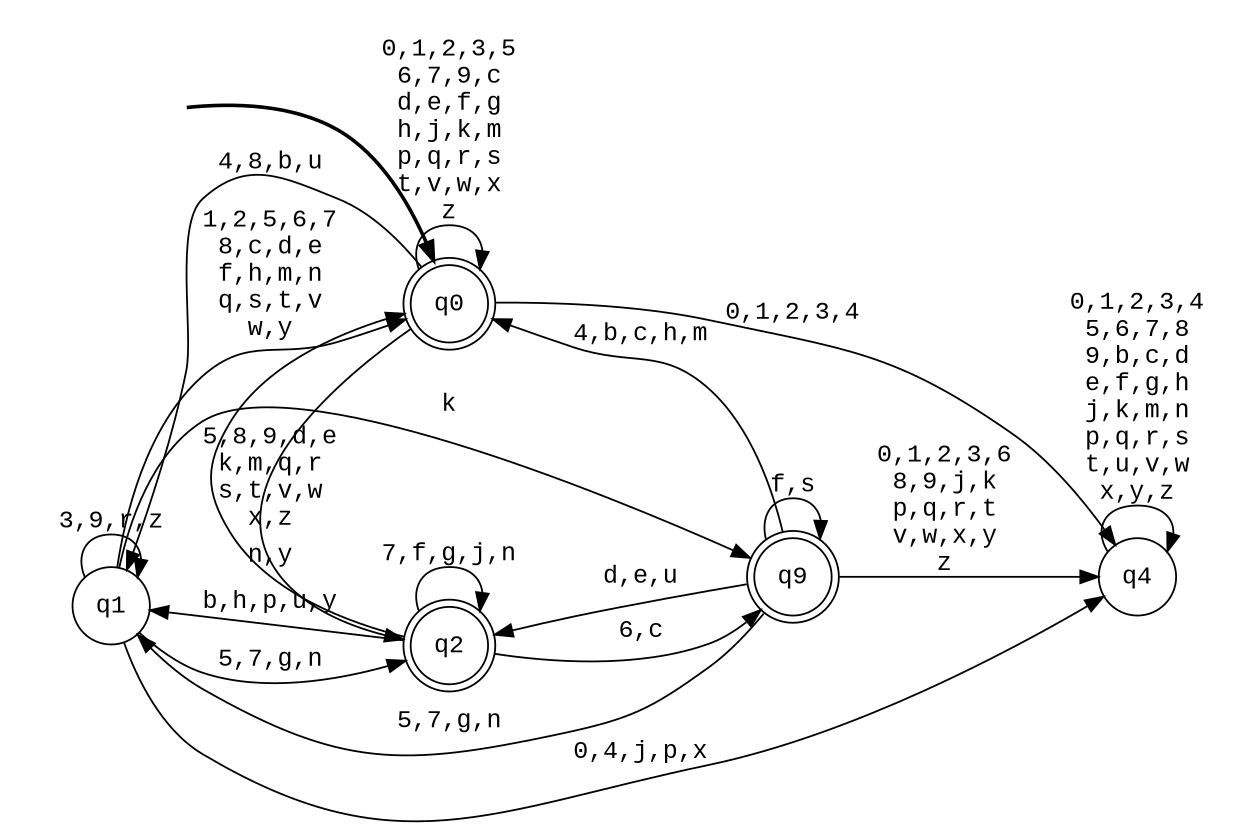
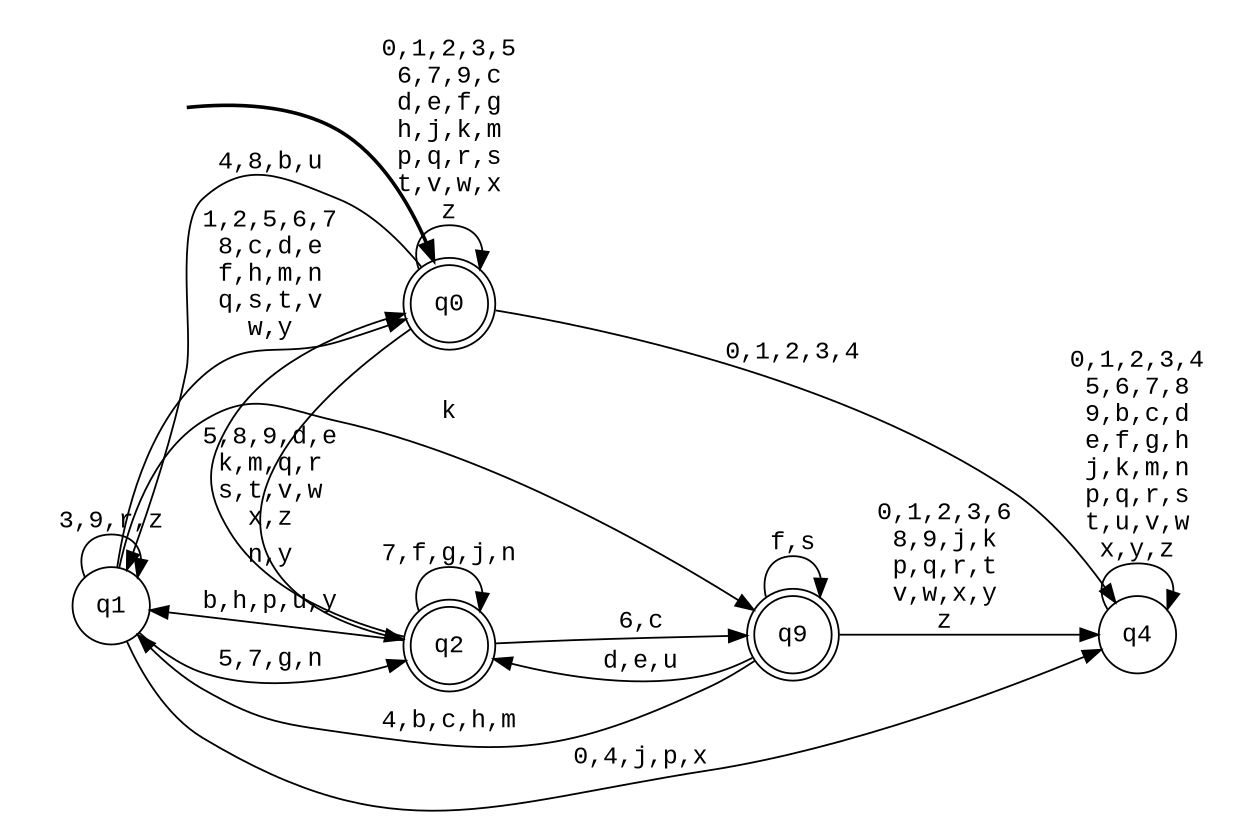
(690, 375) -> none
(449, 721) -> (449, 721)
